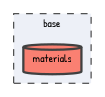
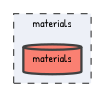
(52, 24) -> (52, 24)
